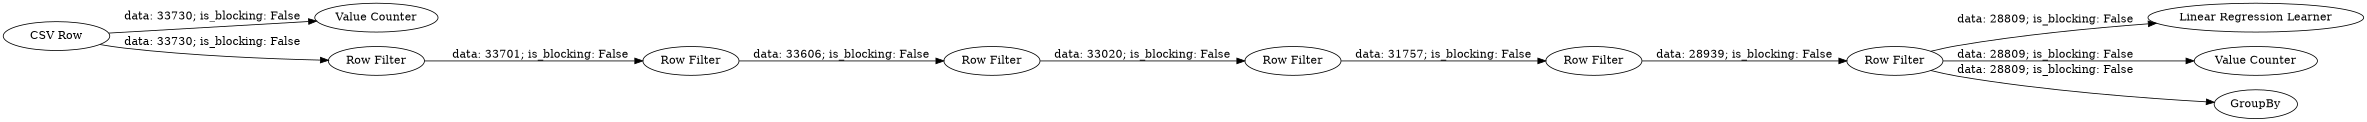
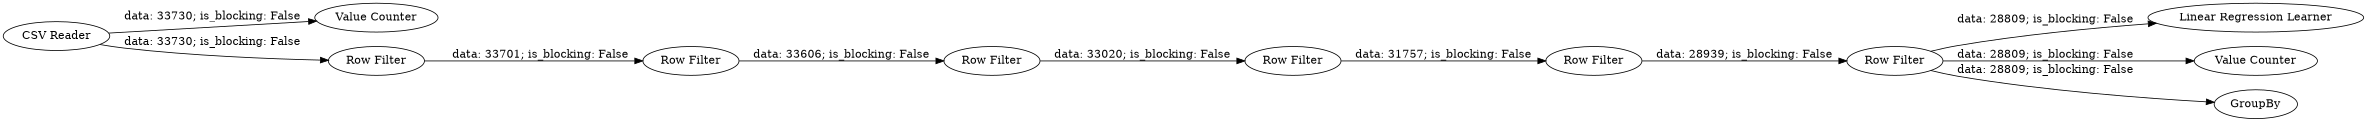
(56, 36) -> (56, 36)
